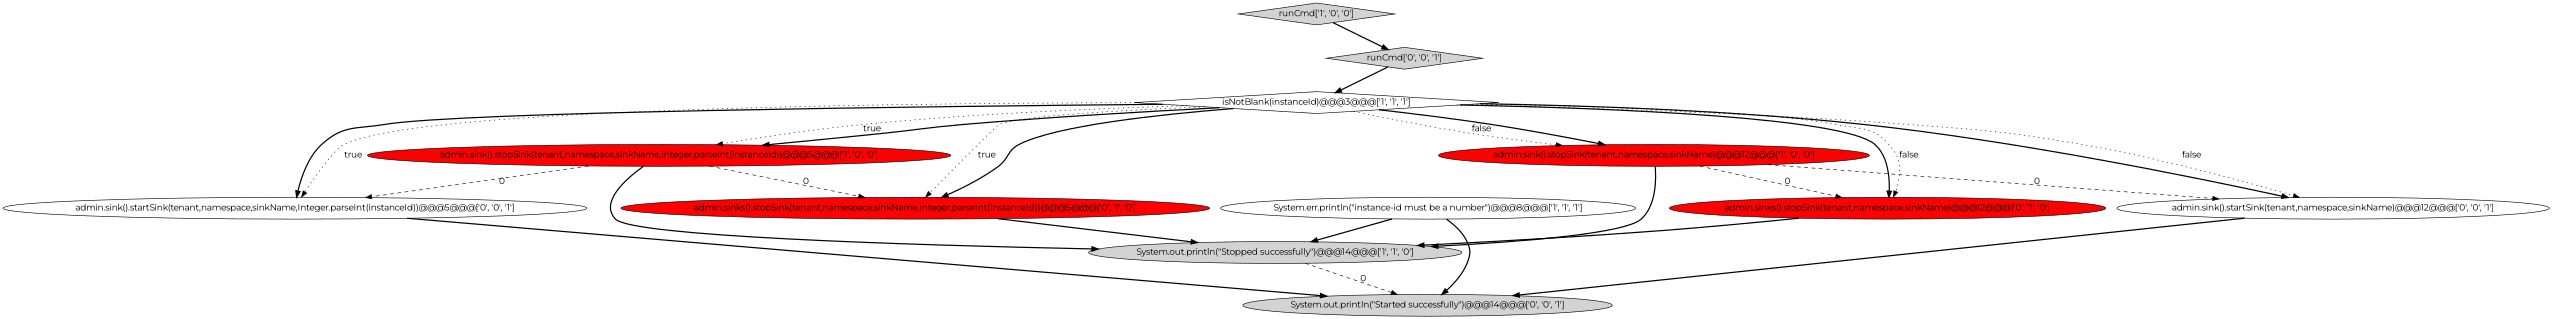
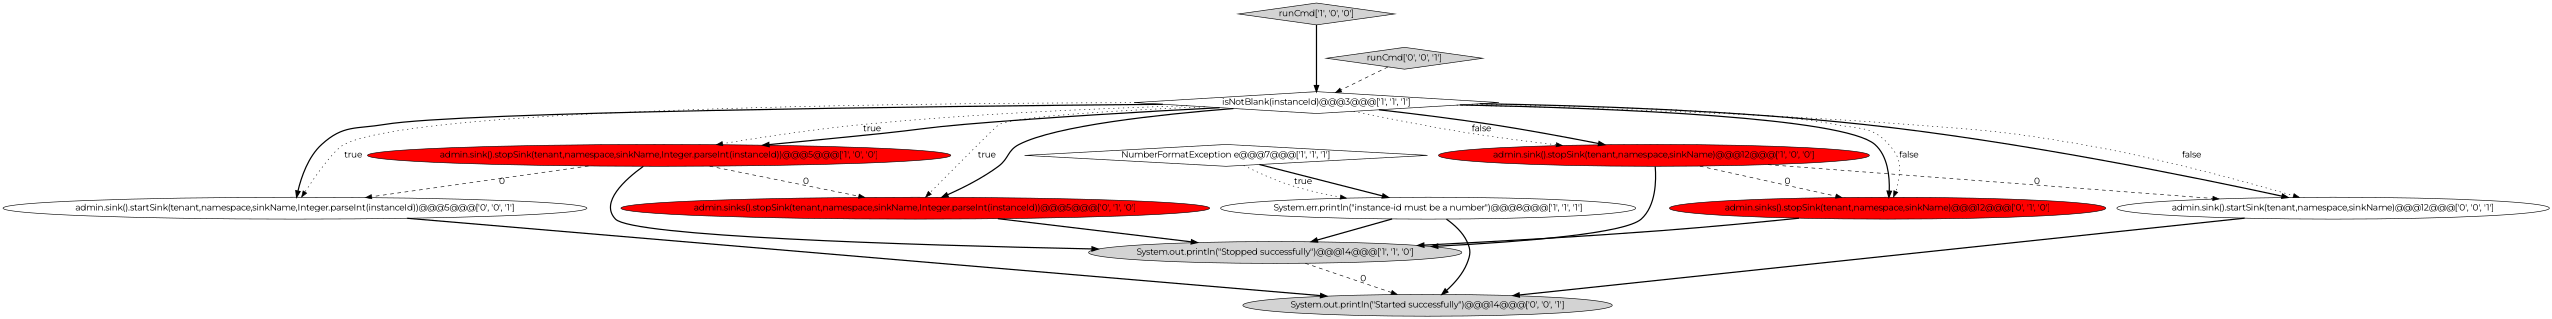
(1358, 35) -> (1316, 55)
(1364, 78) -> (1364, 78)
none -> (1226, 155)
